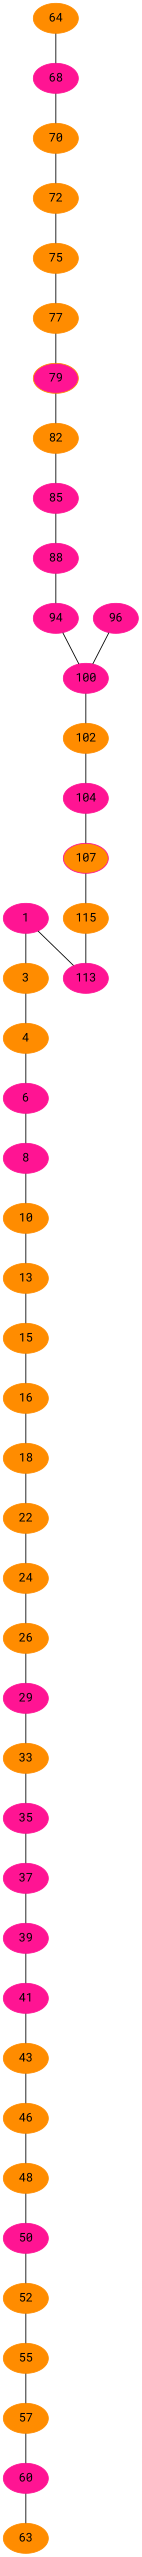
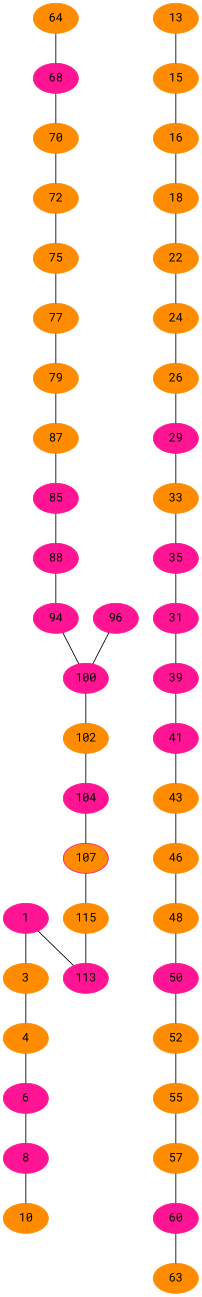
(56, 378) -> (56, 378)
(56, 438) -> (56, 438)
(26, 1248) -> none
(26, 1878) -> (176, 618)
